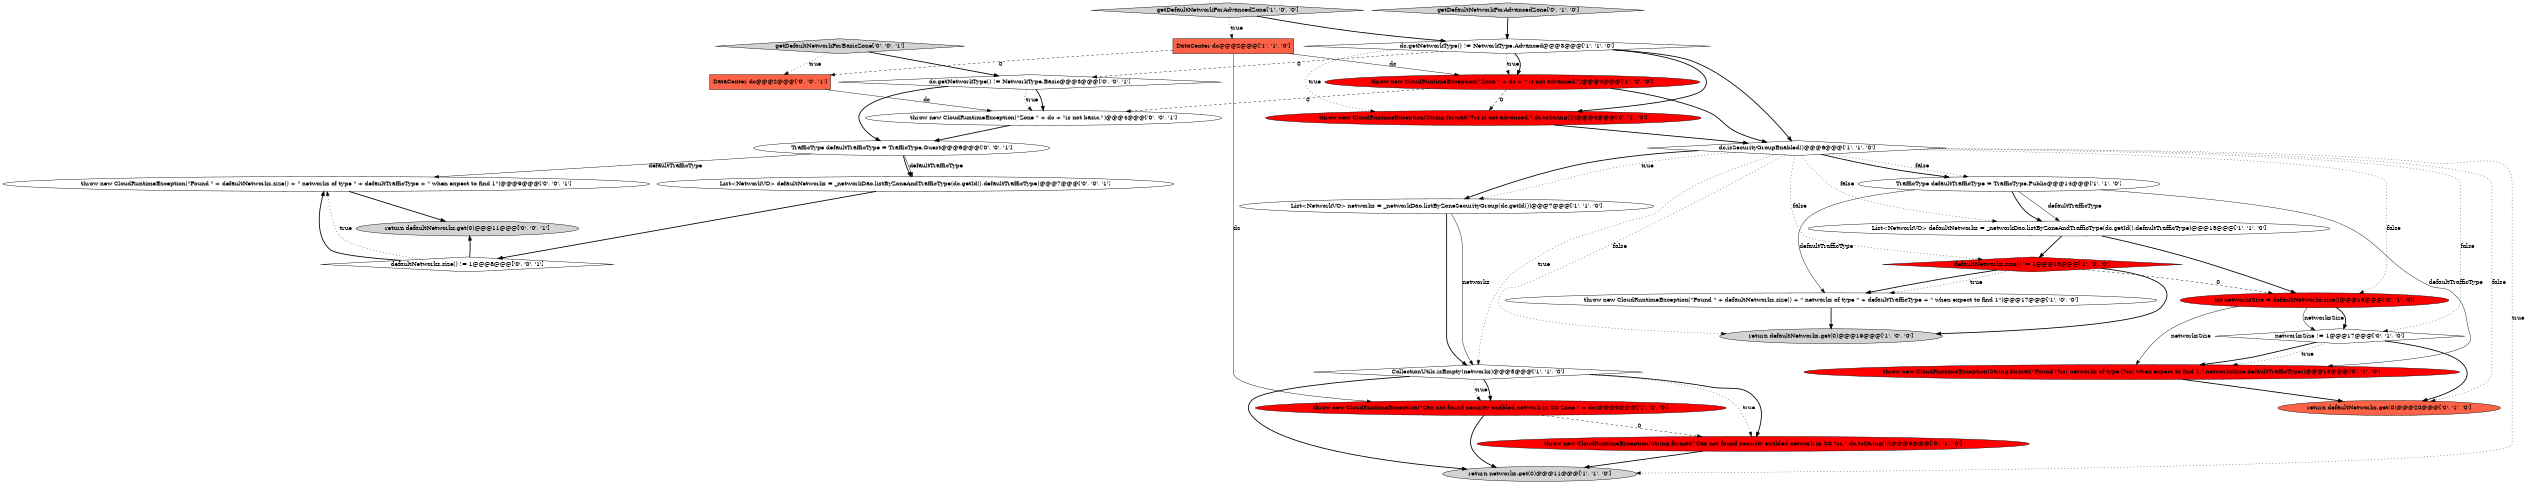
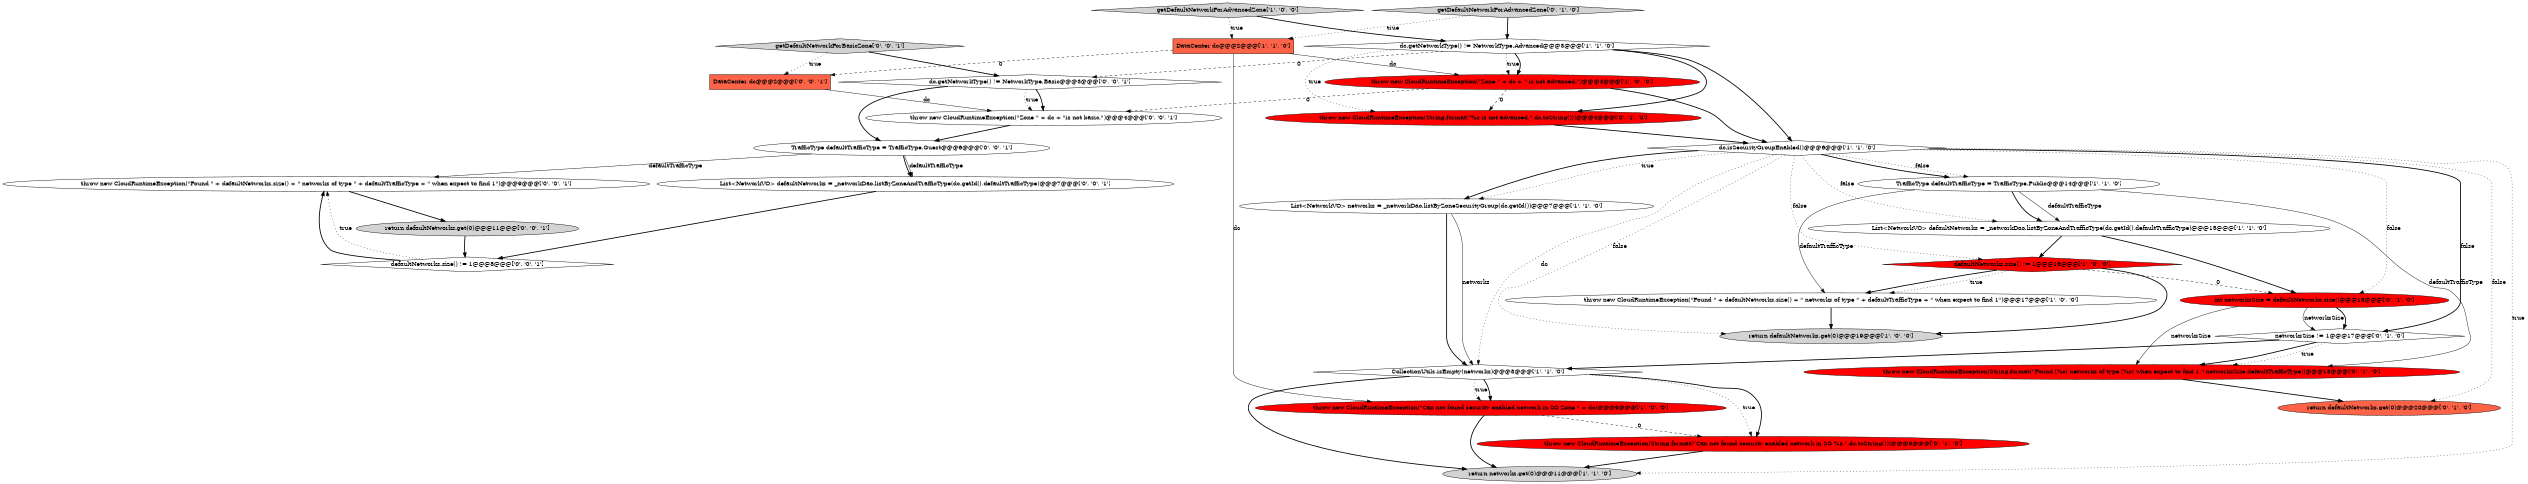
none -> (1381, 27)
(2351, 162) -> (2351, 162)
(470, 249) -> (465, 244)
(1544, 264) -> (1544, 264)
(2454, 358) -> (1926, 356)
